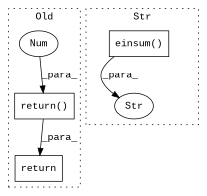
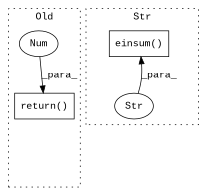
(101, 75) -> (141, 79)
(39, 168) -> none
